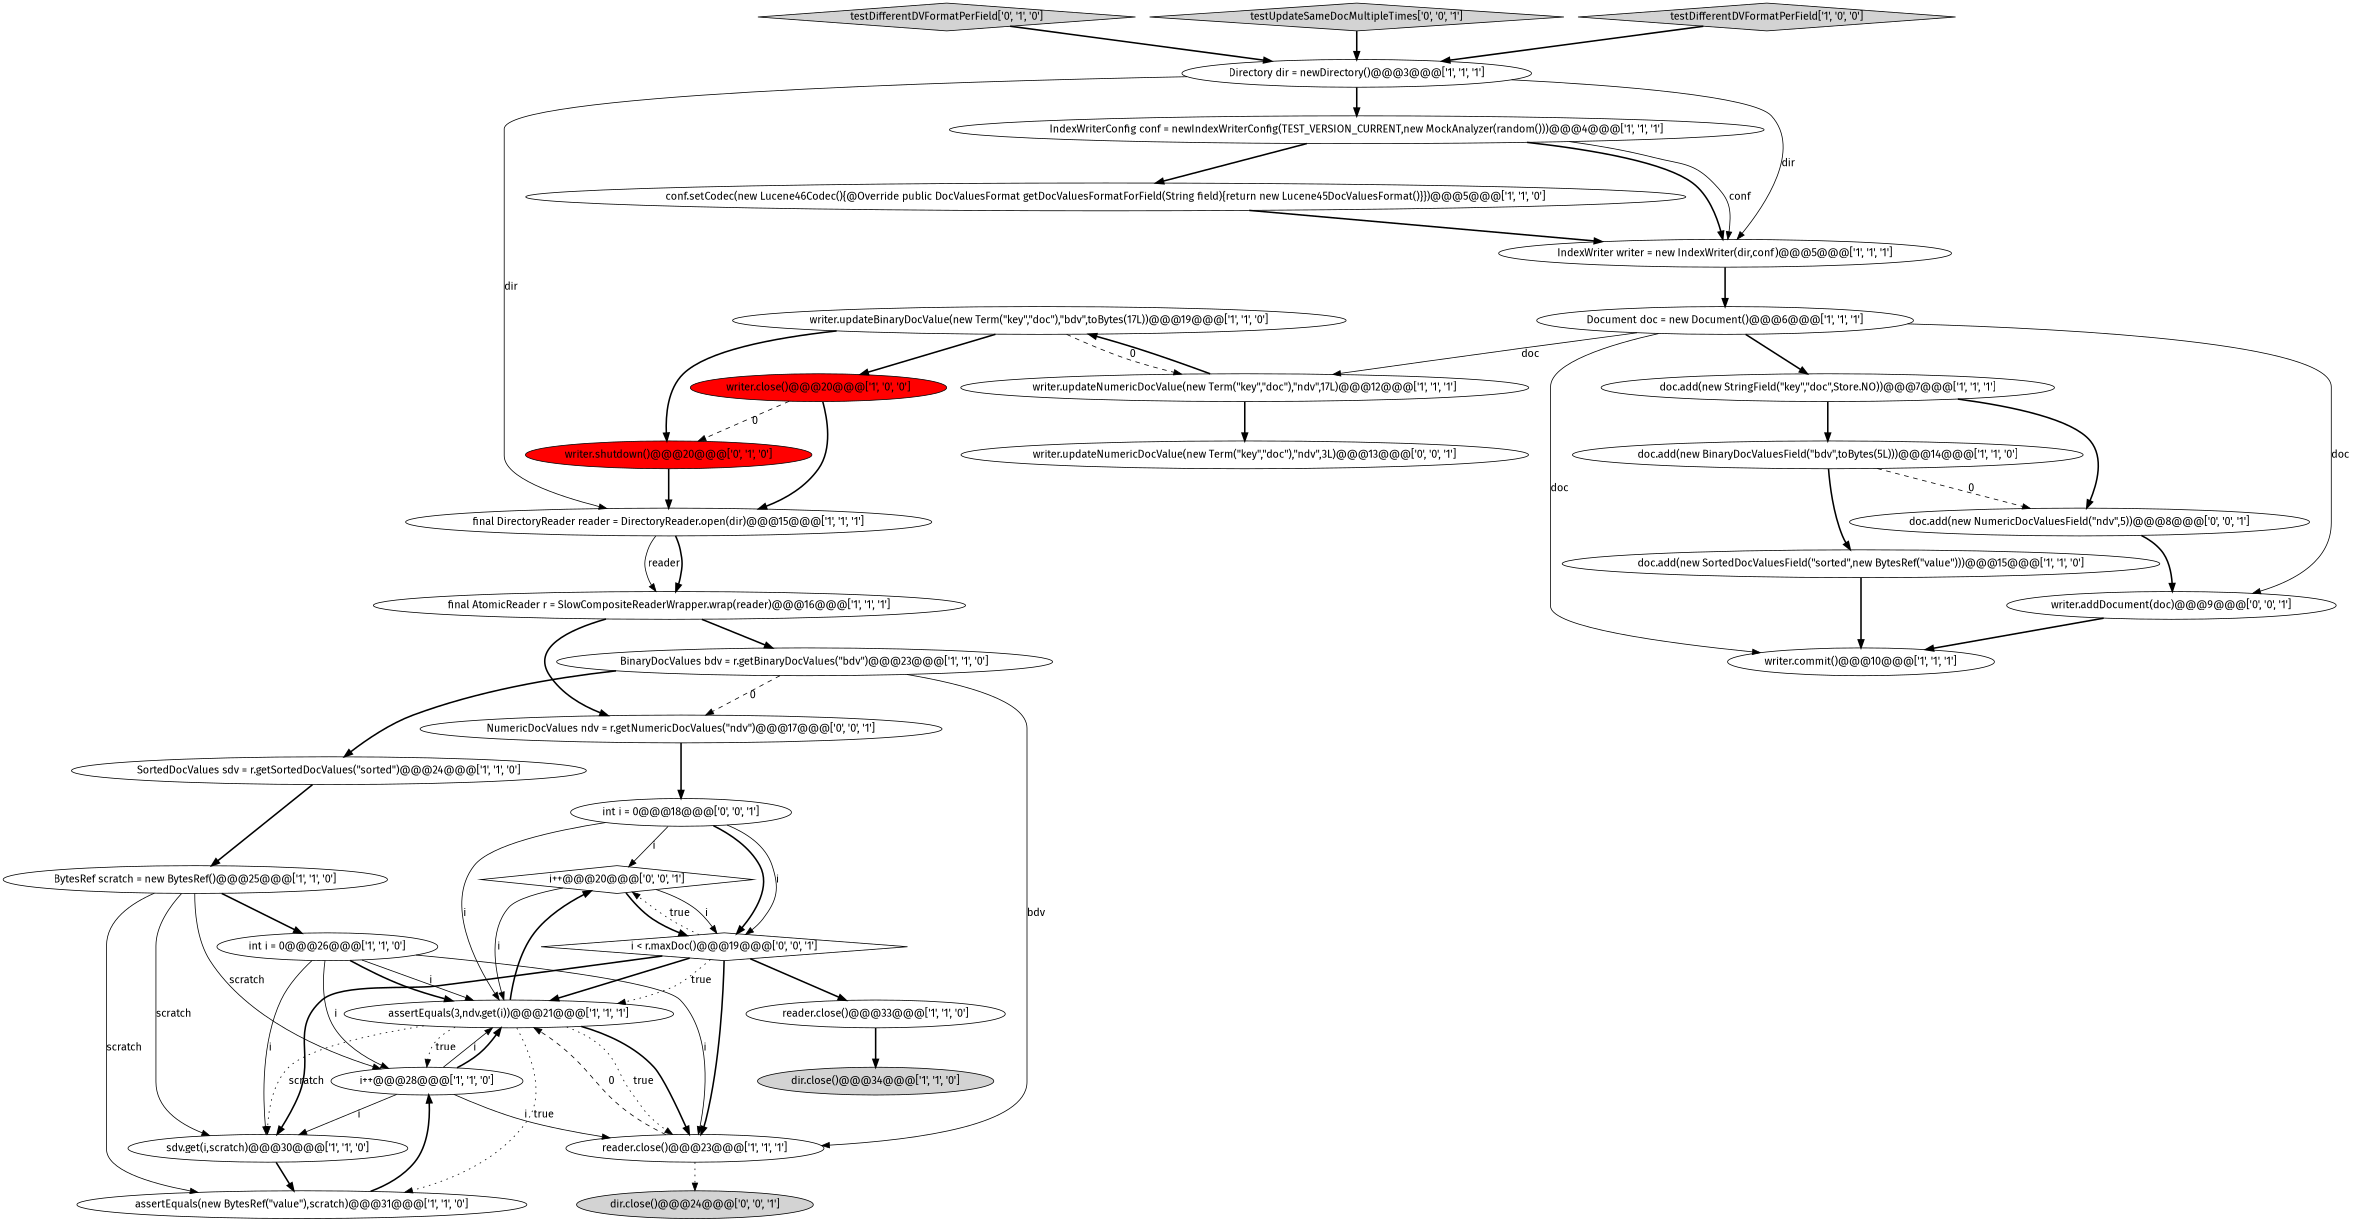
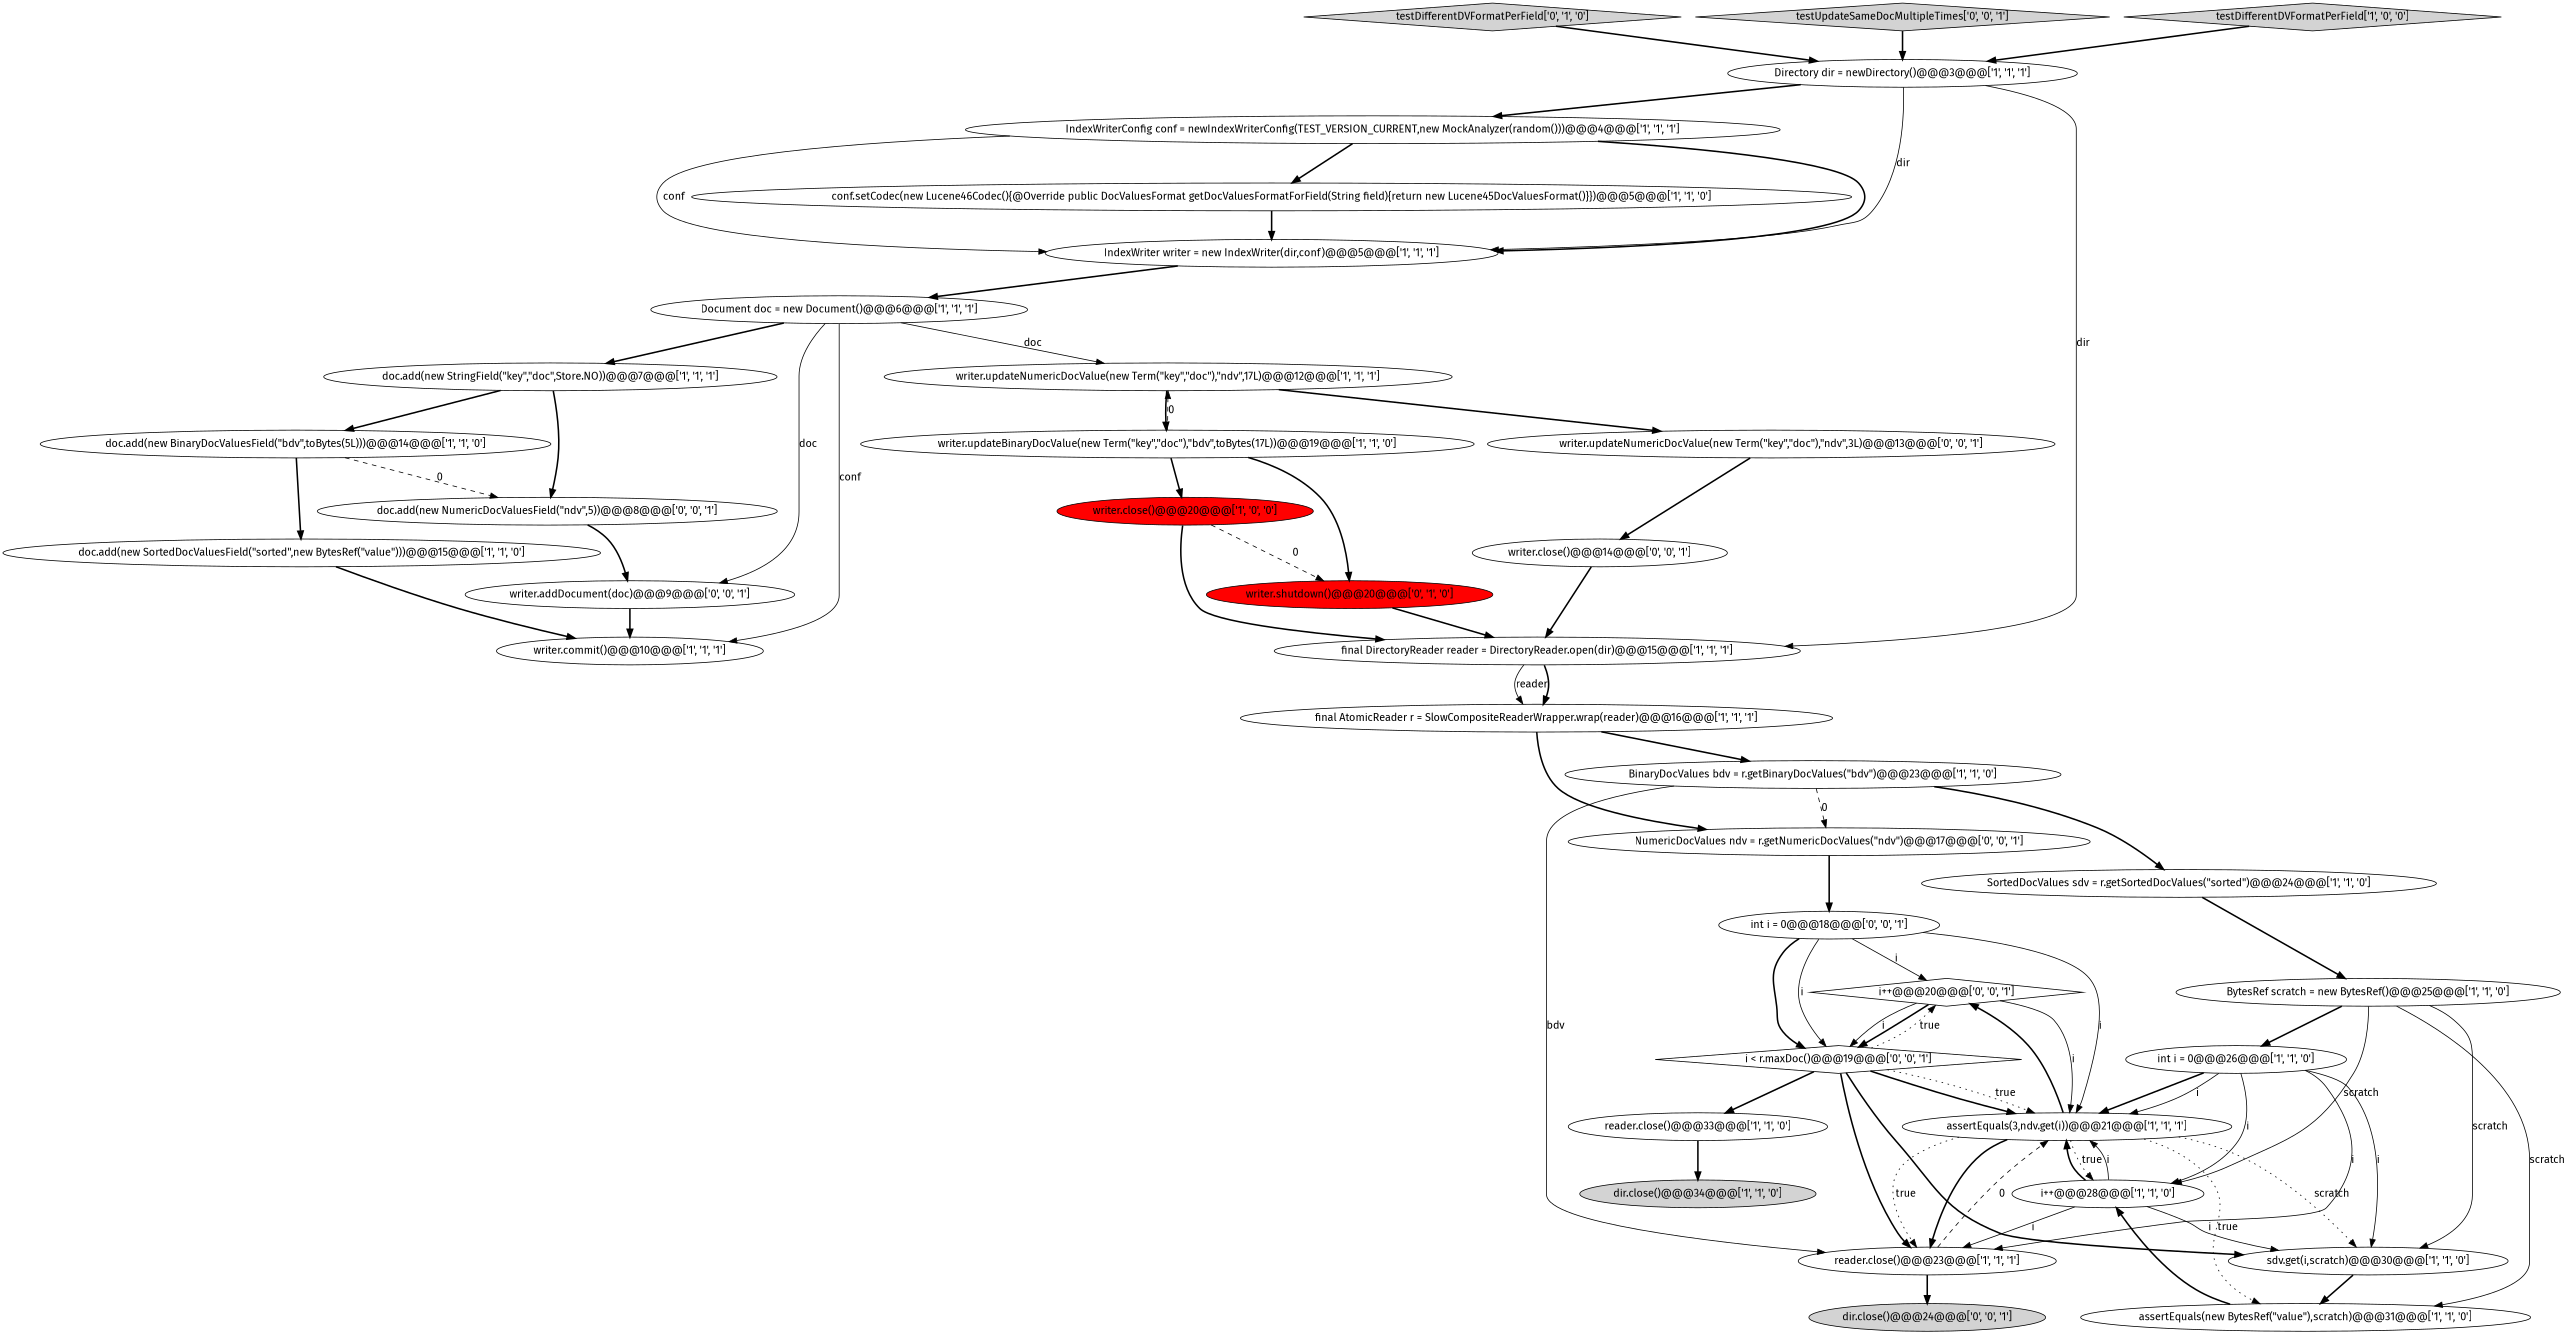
(1560, 488) -> (850, 478)
none -> (1600, 553)
(695, 1173) -> (1927, 1285)
